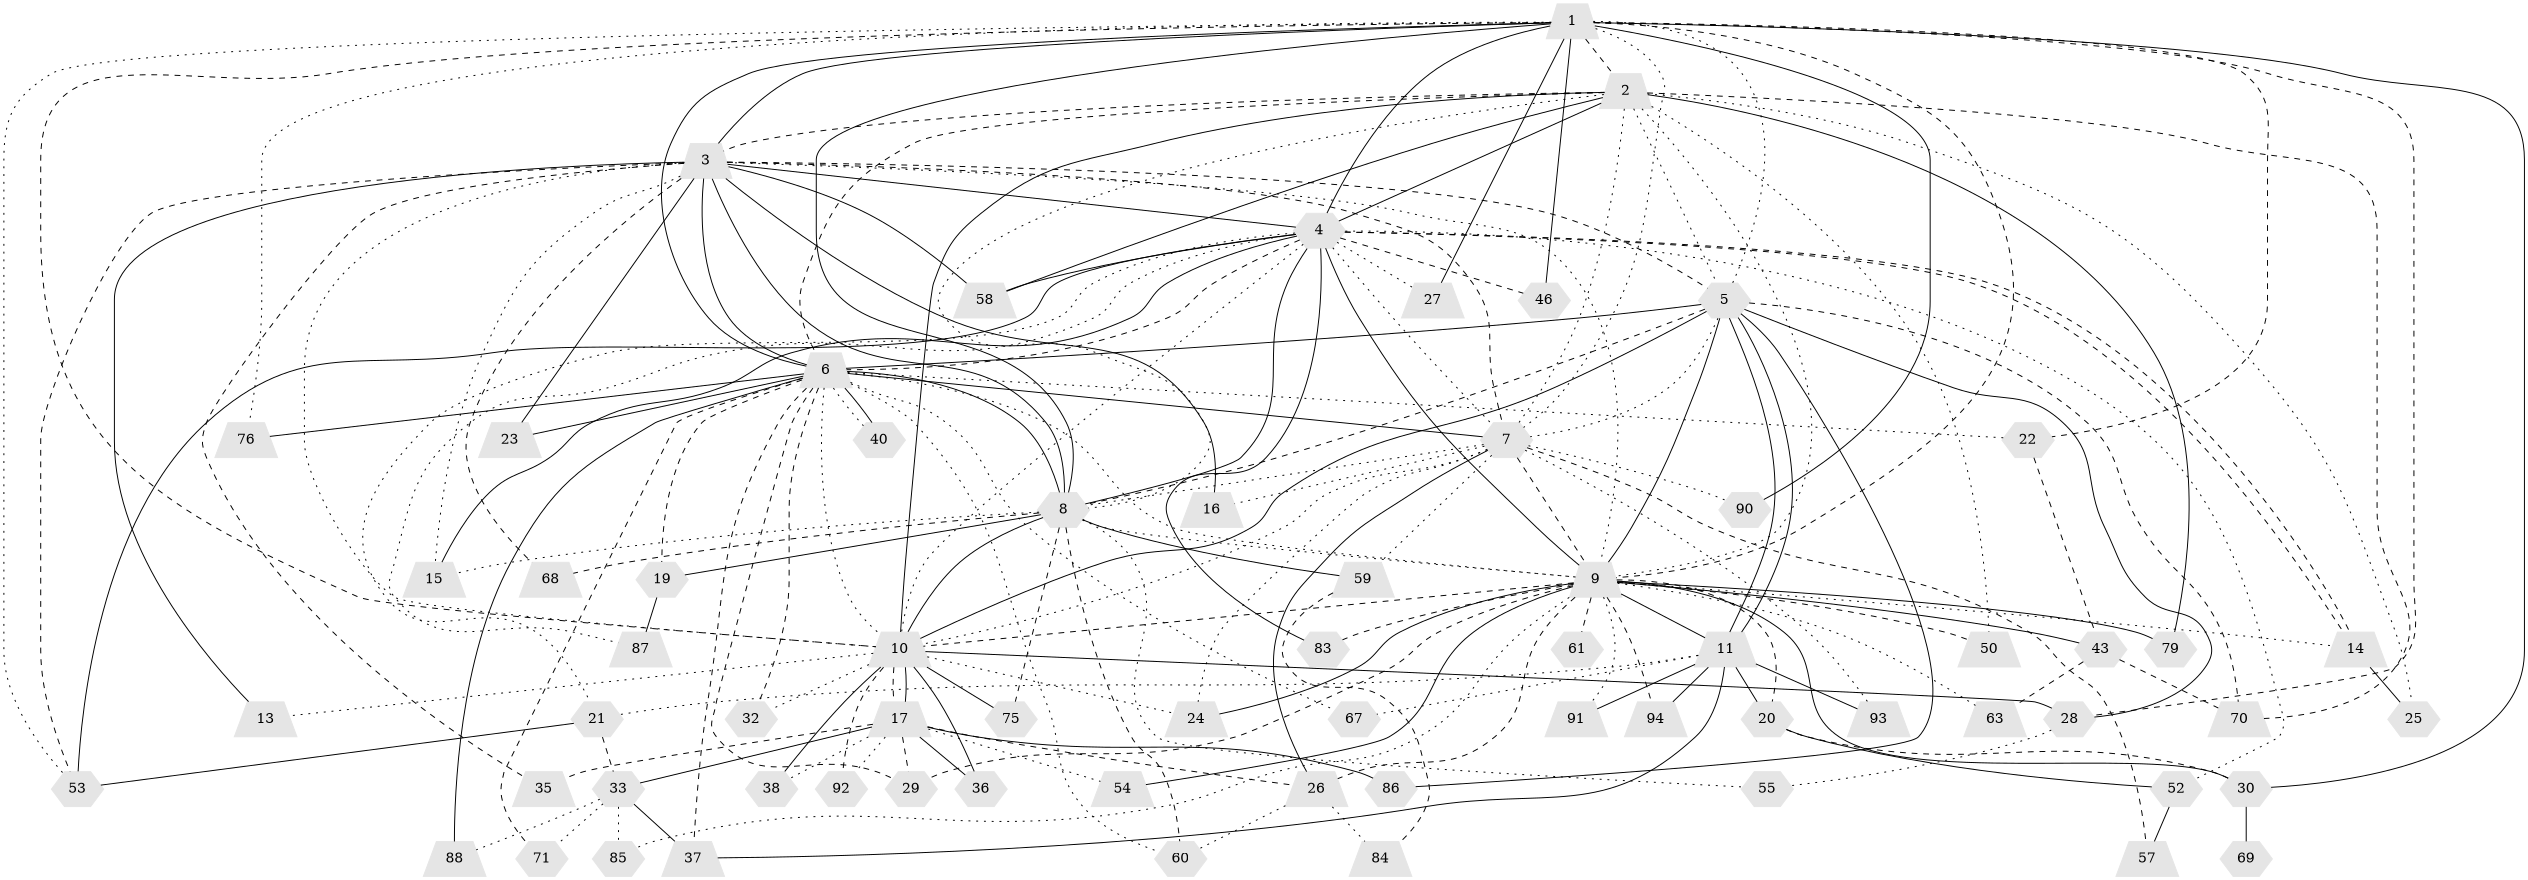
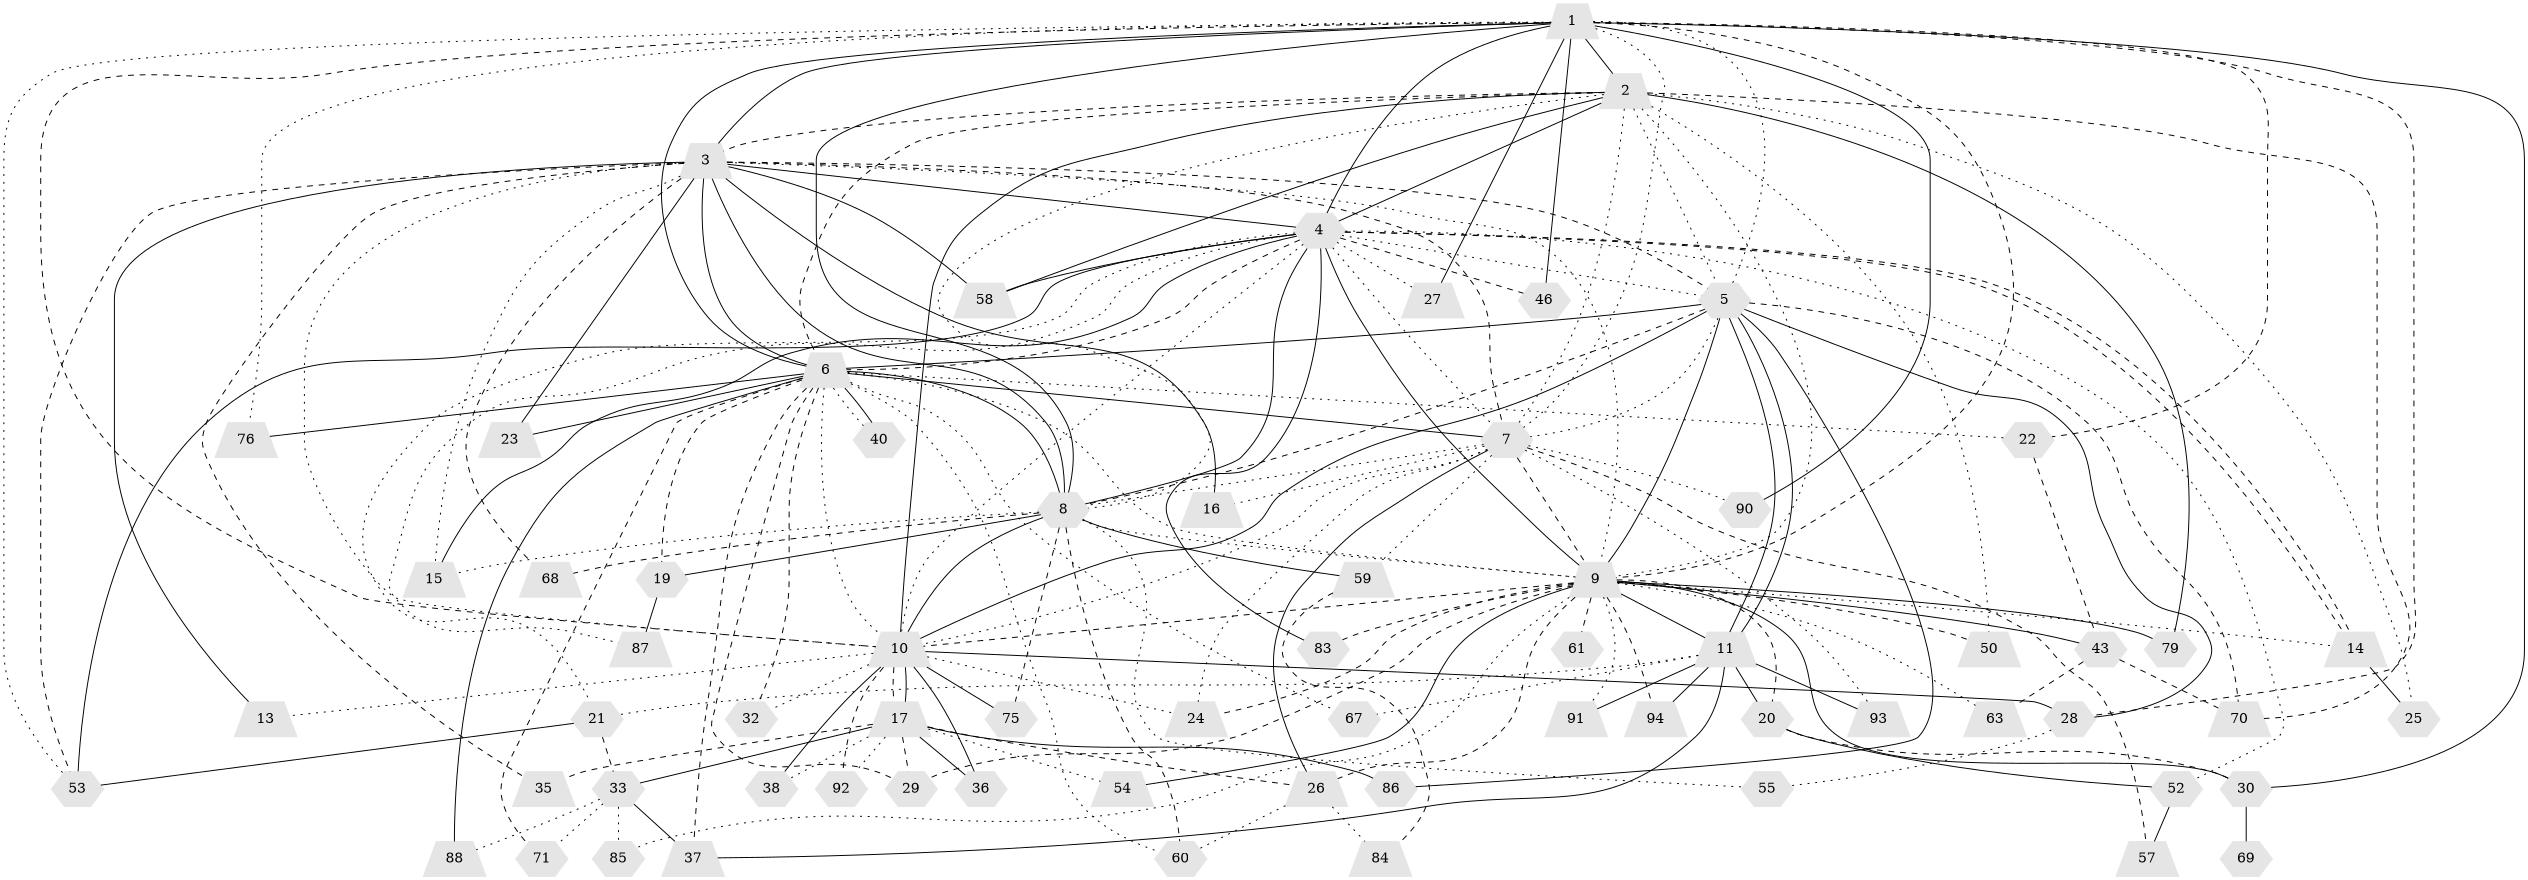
(1599, 56) -> (1599, 56)
none -> (1522, 266)
(1391, 638) -> (1391, 638)
